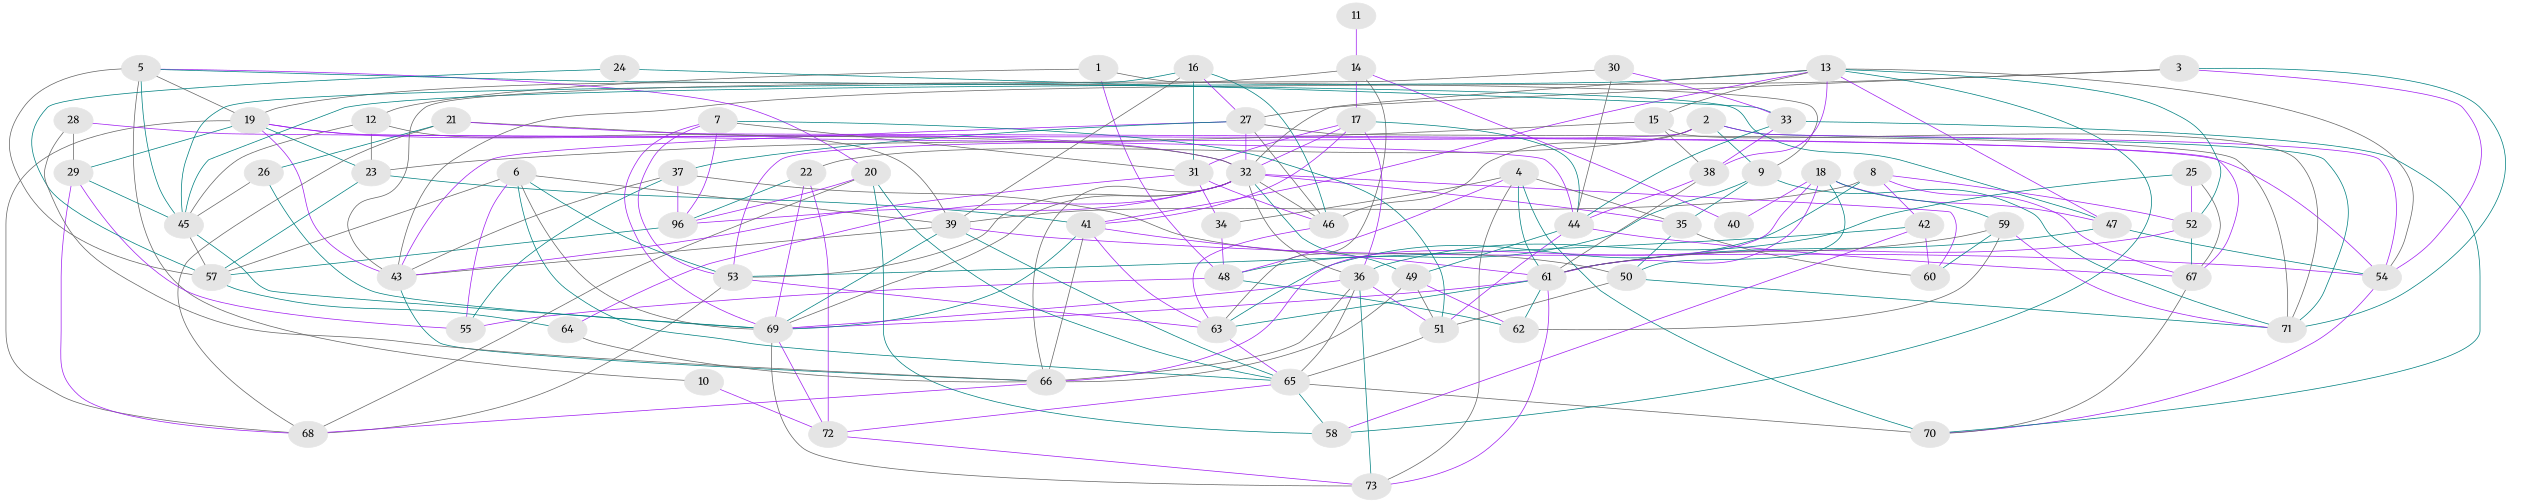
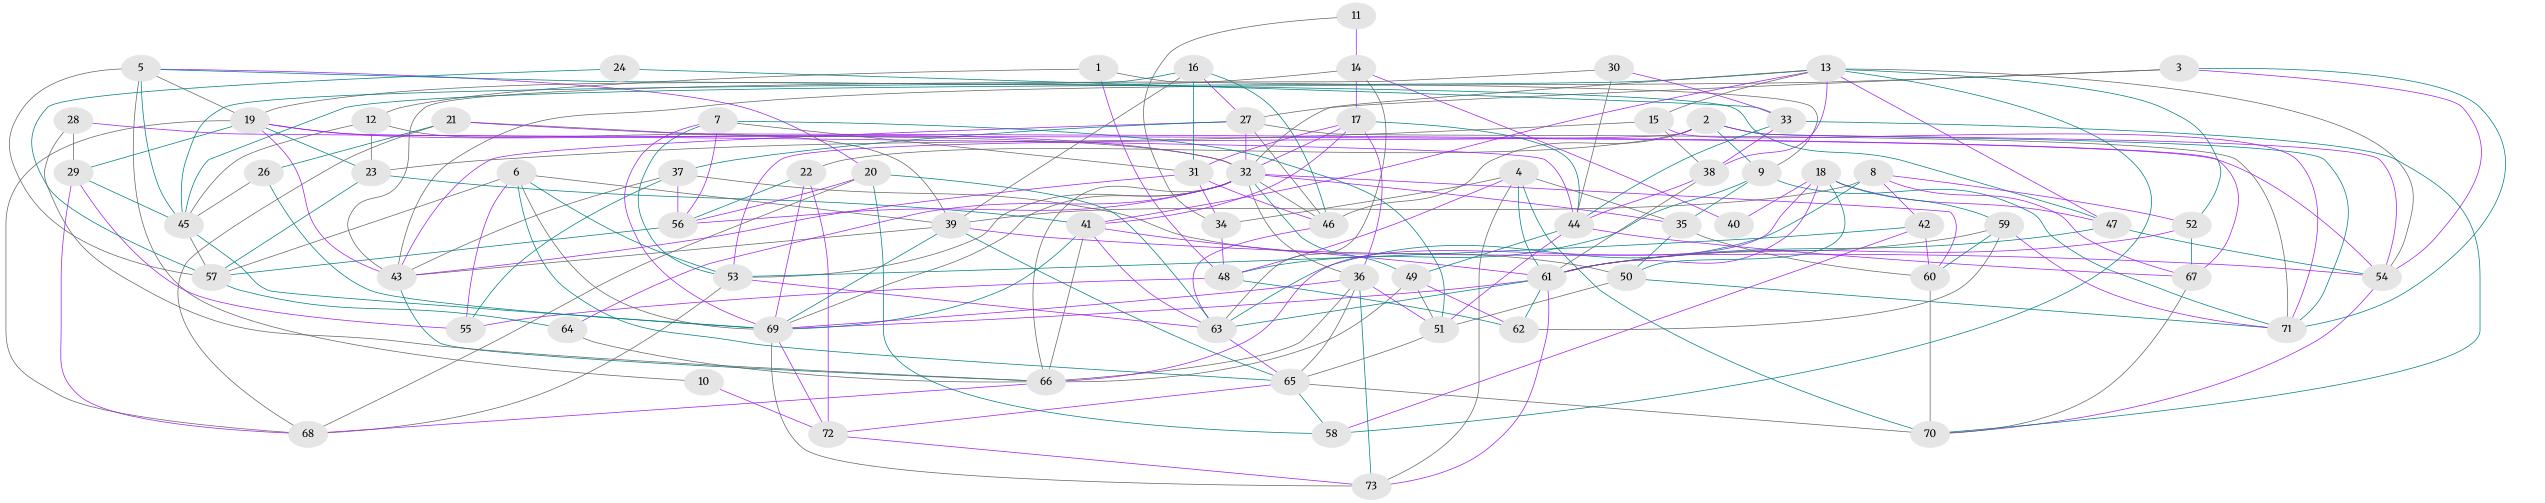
none -> (1163, 61)
(2067, 134) -> (2067, 134)
(2192, 173) -> none
(639, 206) -> (639, 206)
(678, 225) -> (678, 225)
(1067, 320) -> (1046, 194)
none -> (1930, 356)
